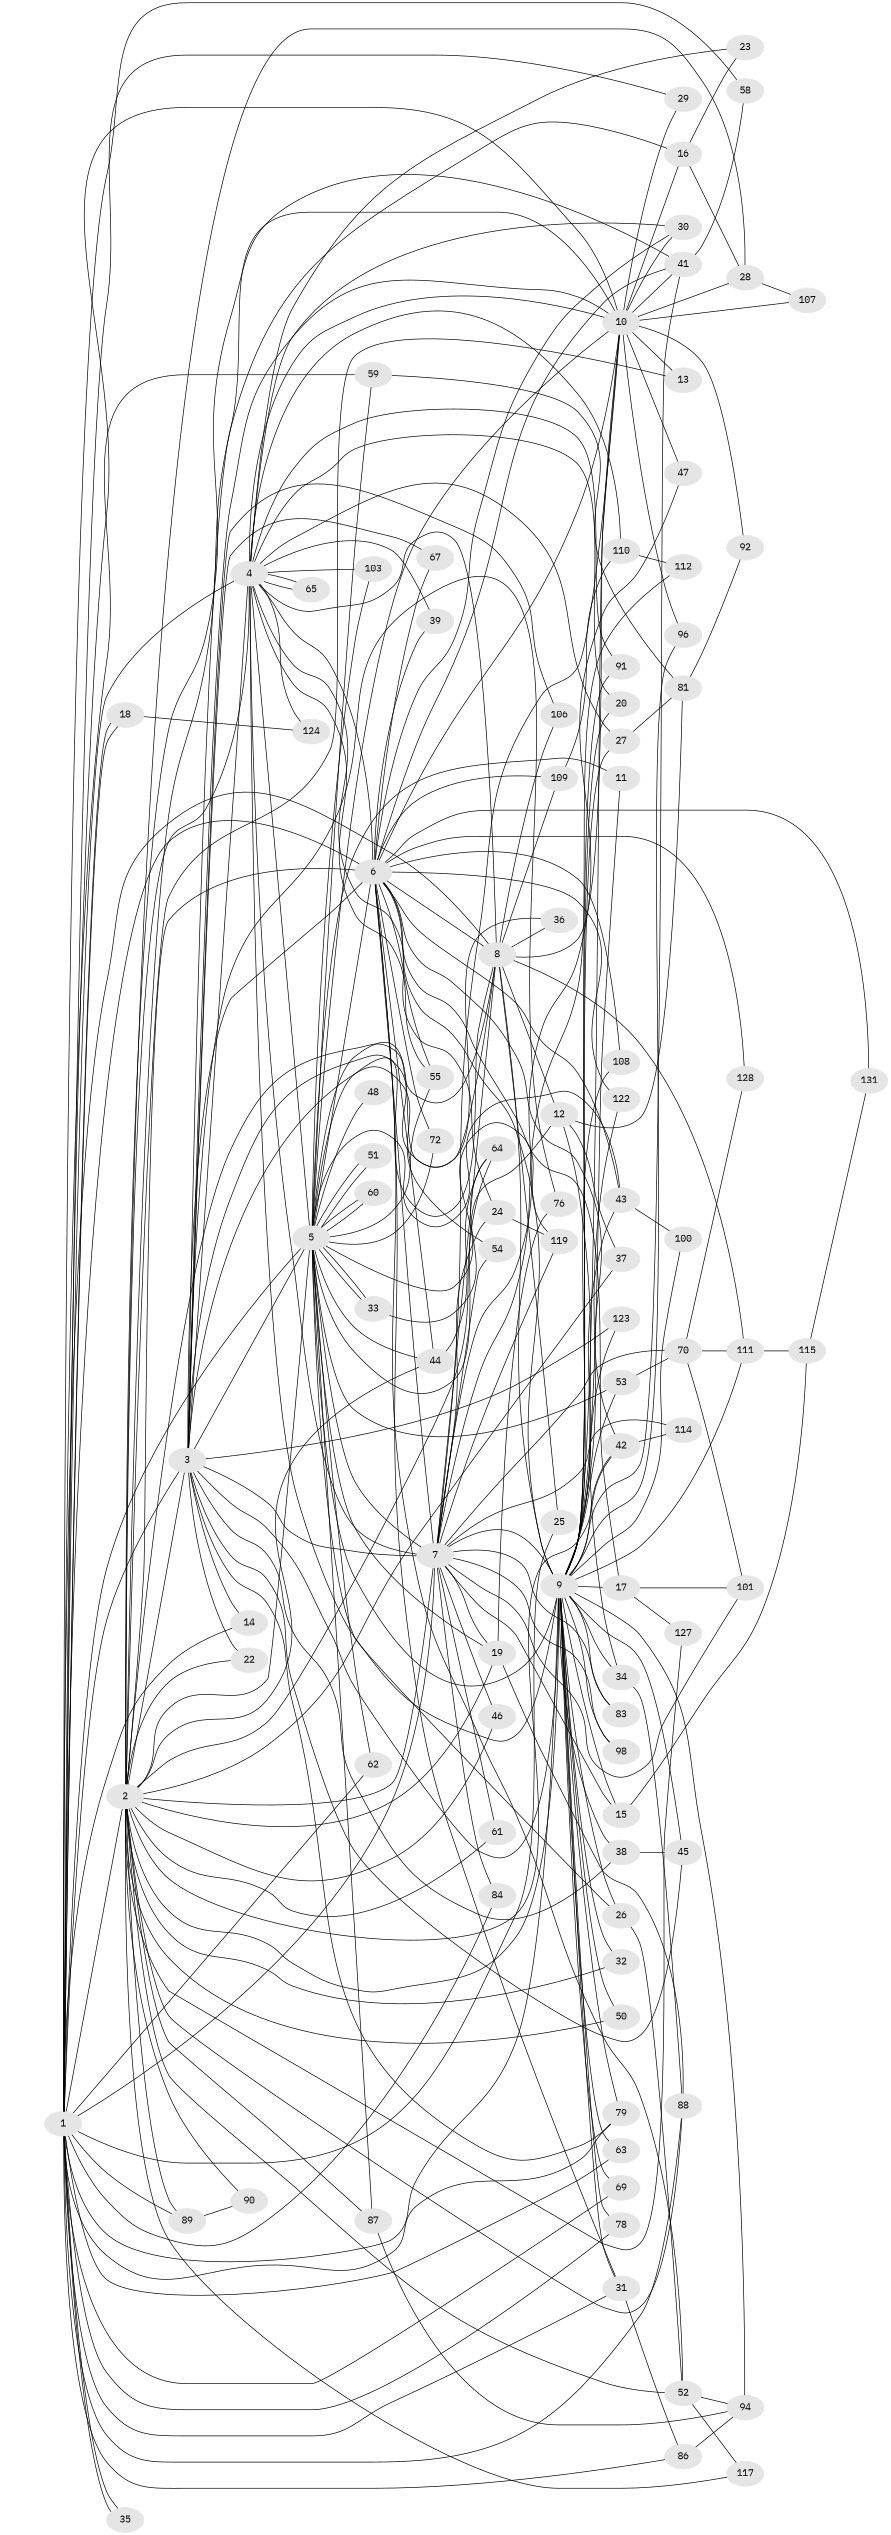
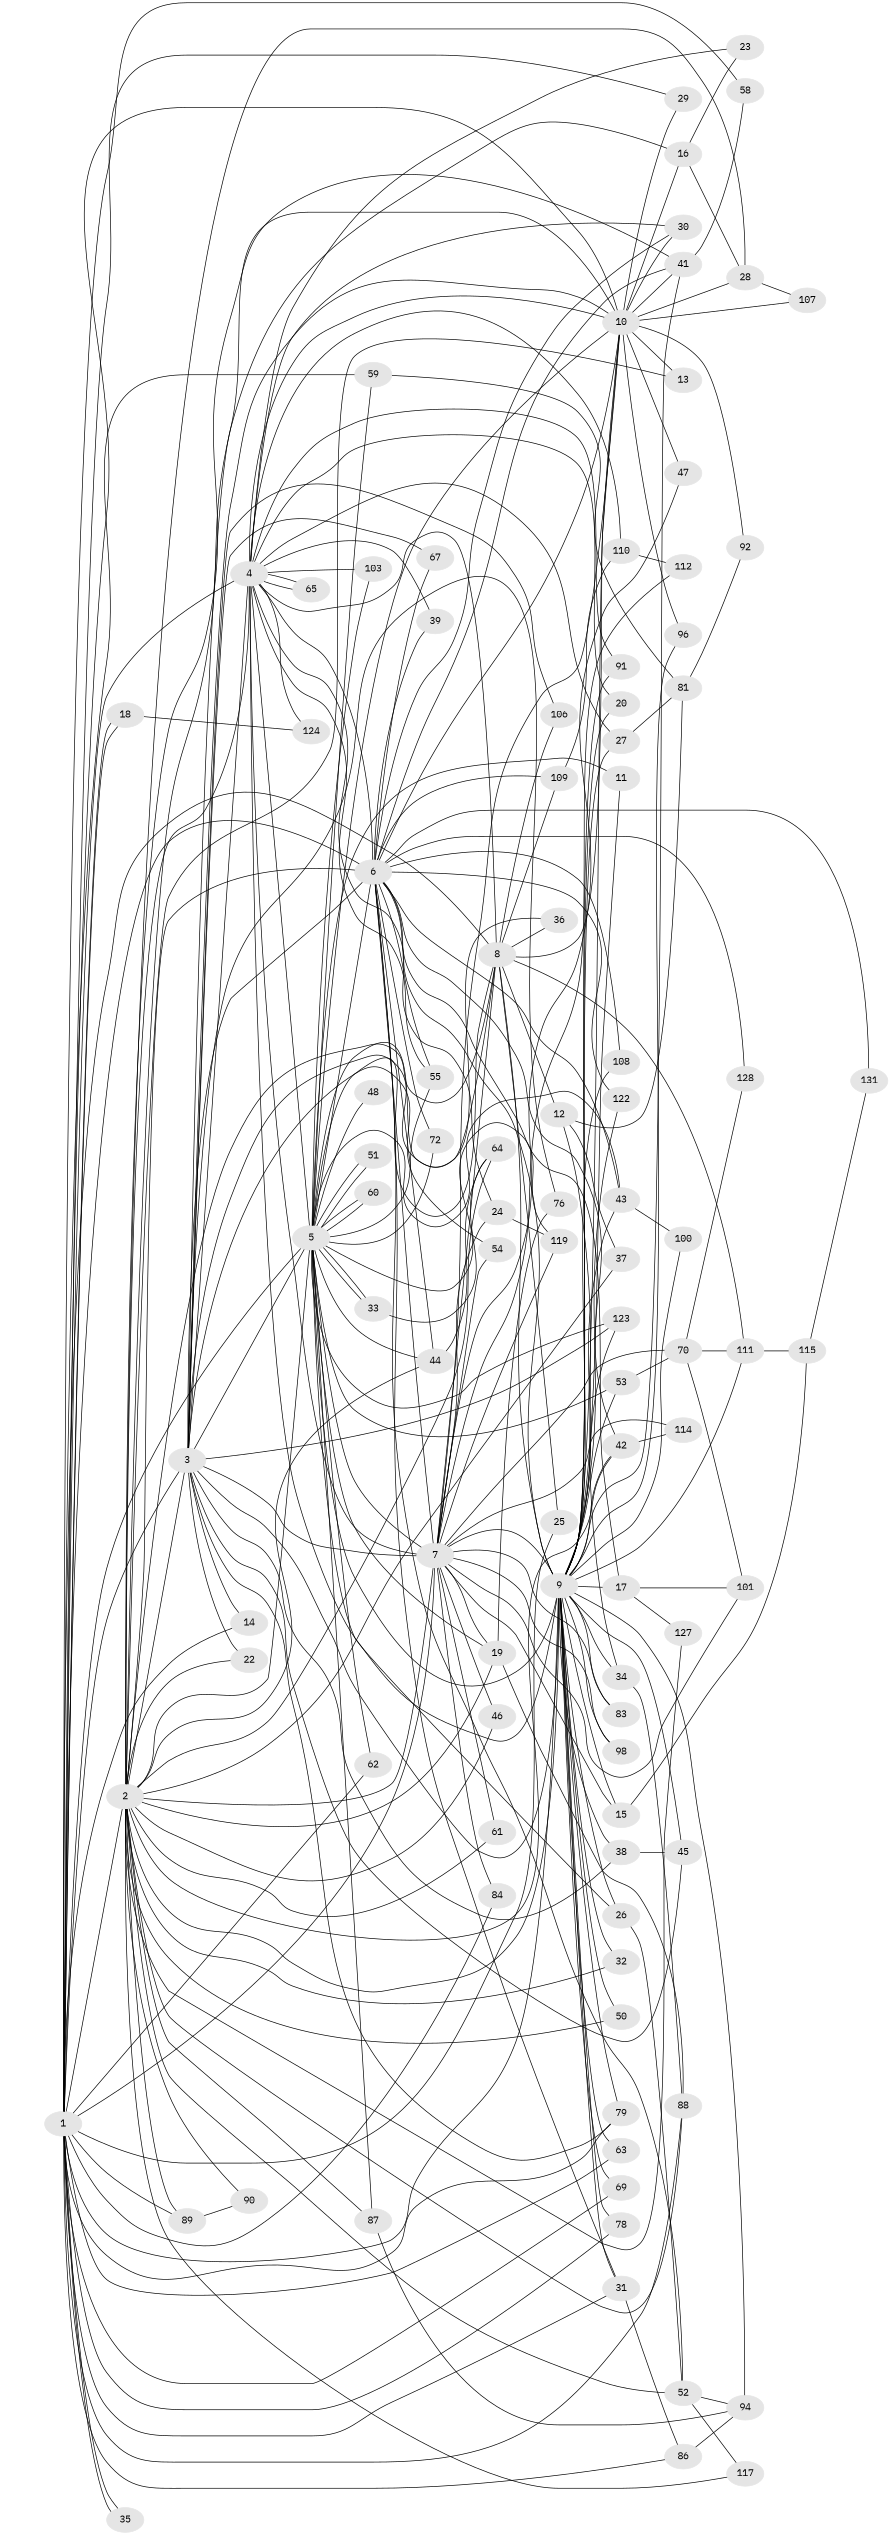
(435, 913) -> none
(437, 1390) -> (413, 1408)
